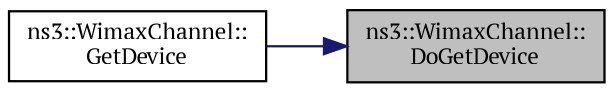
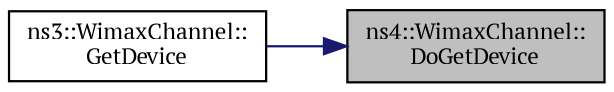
(476, 46) -> (476, 46)
